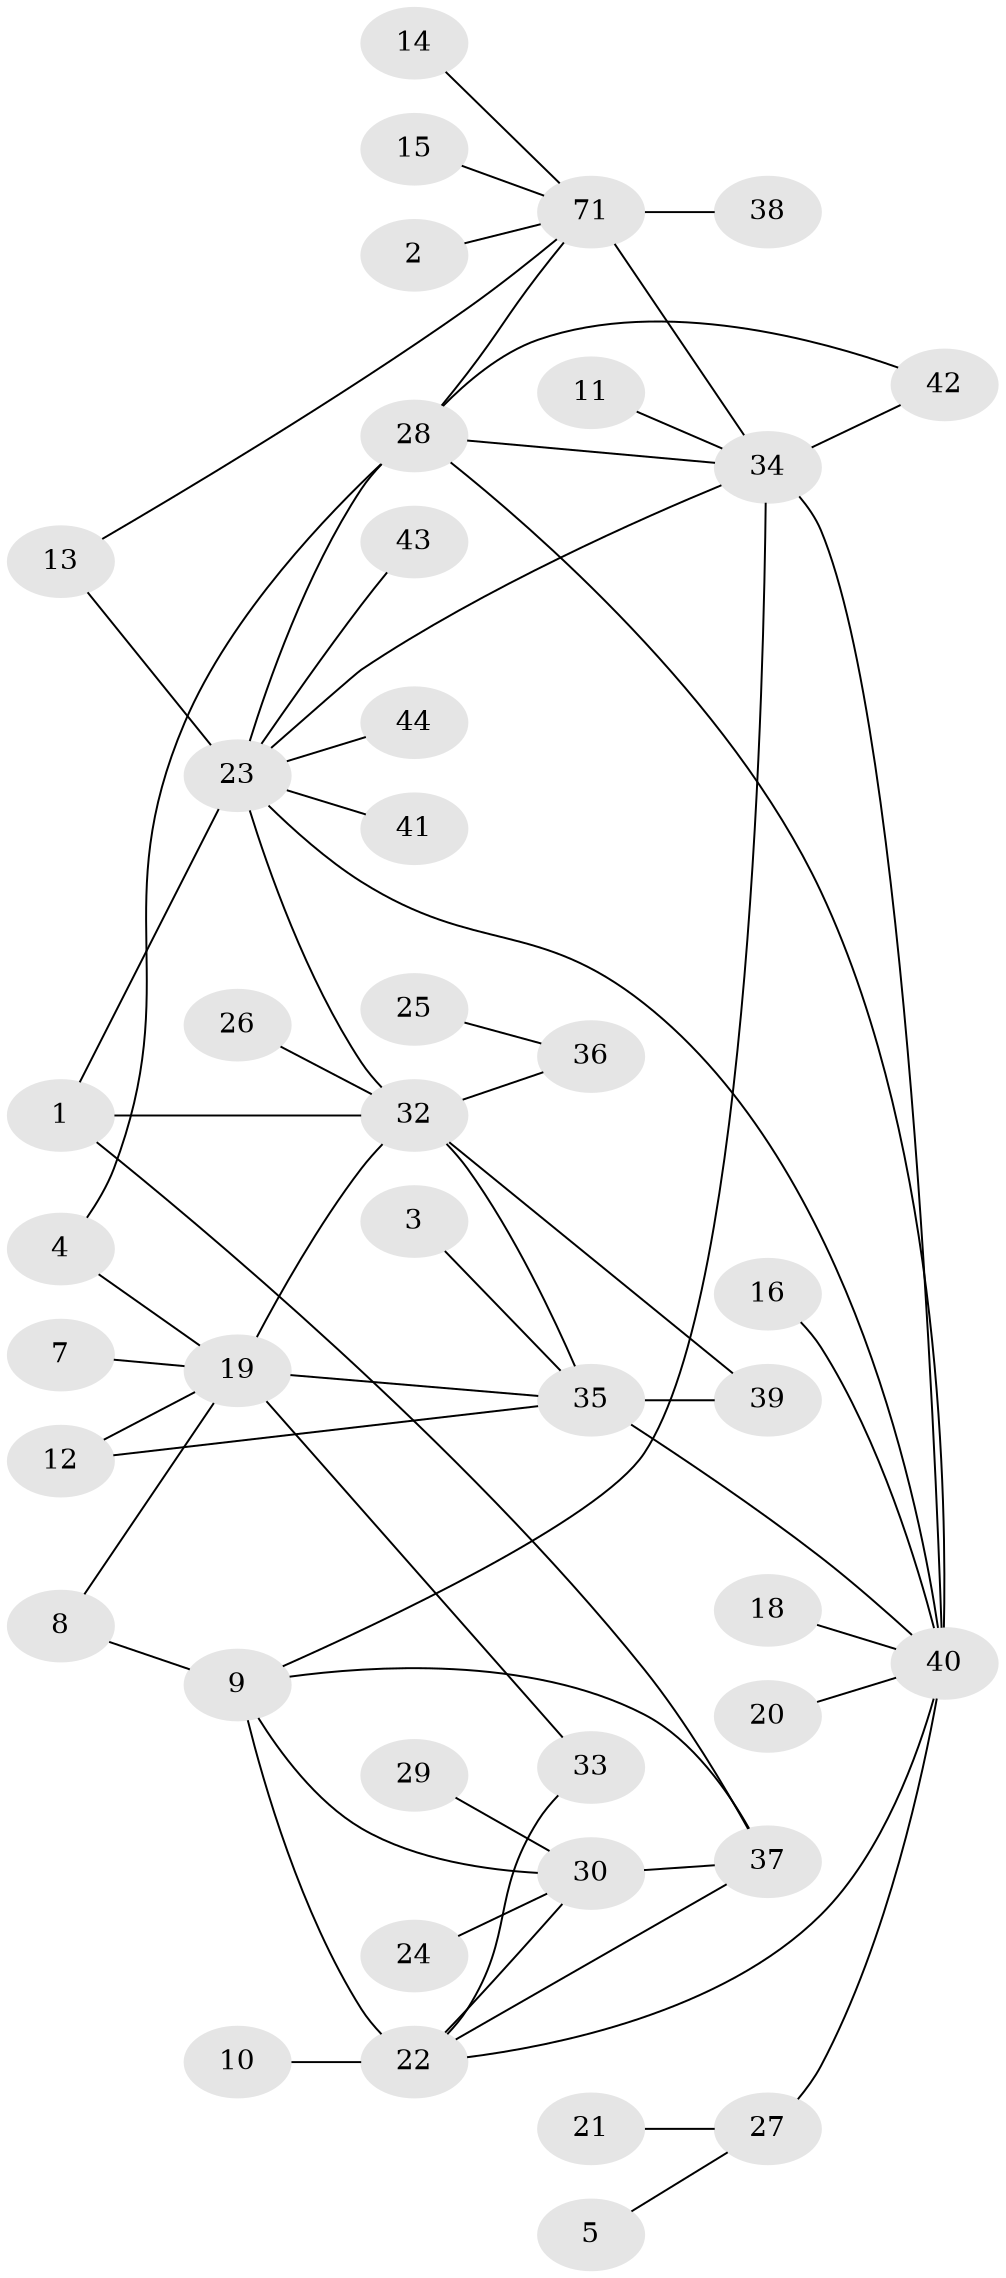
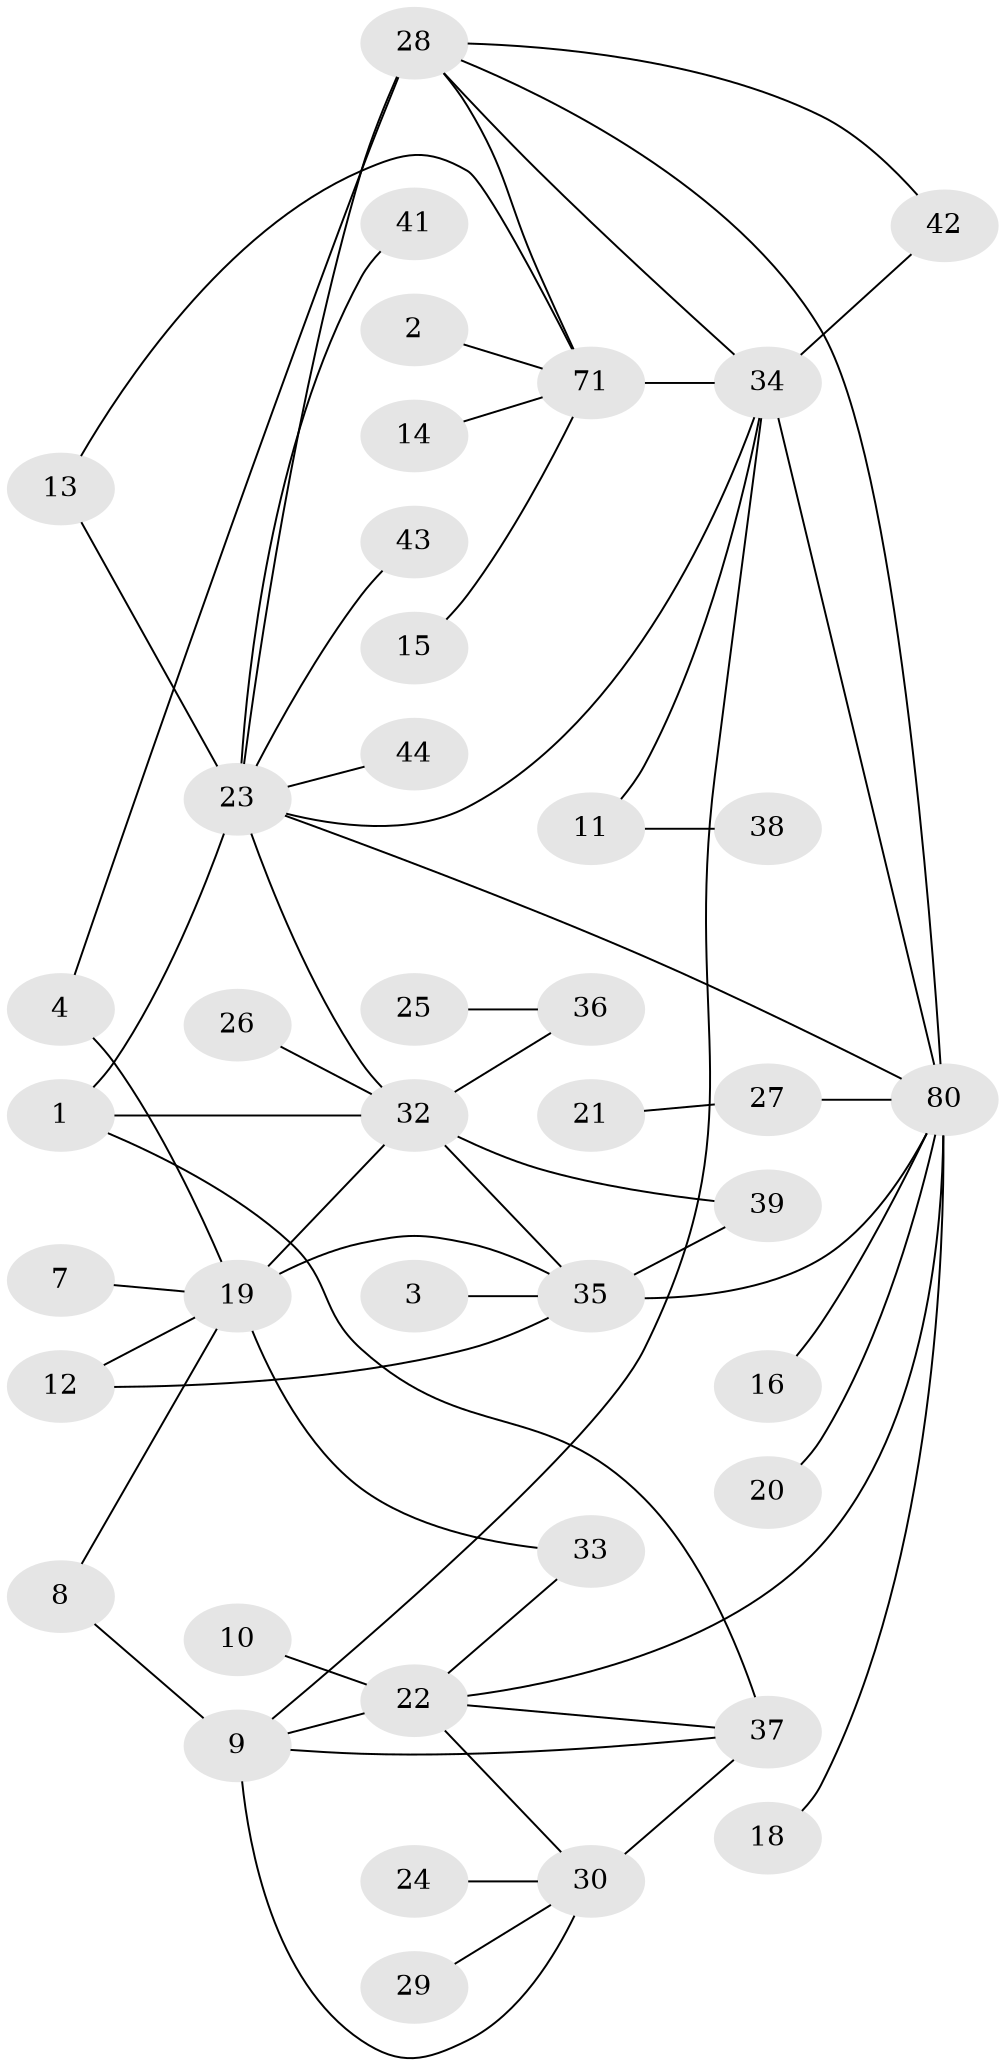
(680, 212) -> (680, 829)
(945, 1663) -> (945, 1100)
(591, 2235) -> none
